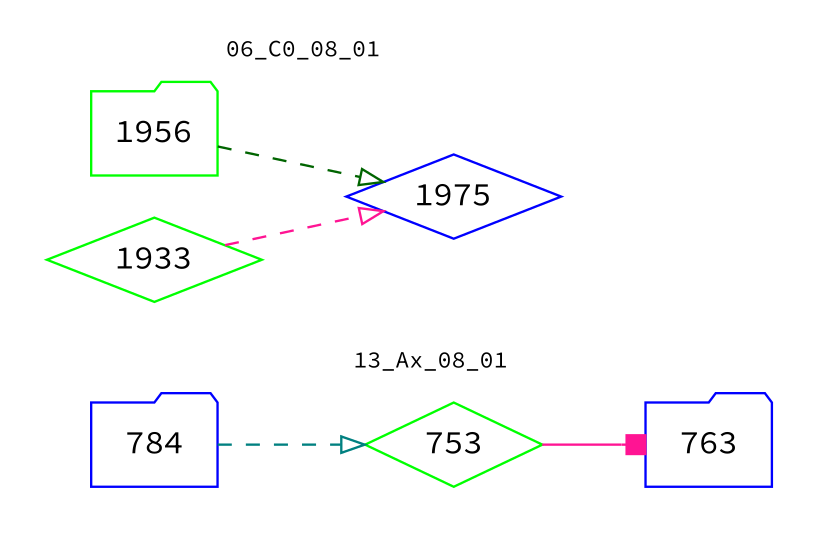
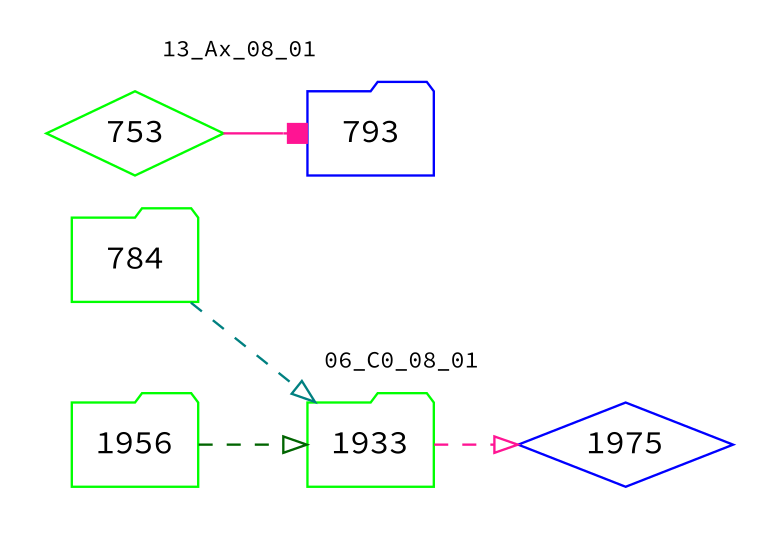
(289, 162) -> (241, 445)
(154, 260) -> (371, 445)
(154, 445) -> (135, 260)
(279, 445) -> (256, 355)
(709, 445) -> (371, 133)
